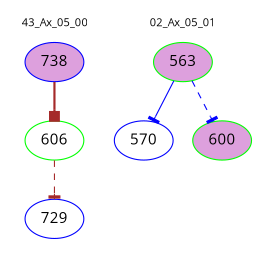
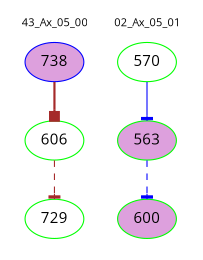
(165, 99) -> (147, 99)
(144, 140) -> (147, 62)
(54, 219) -> (54, 219)
